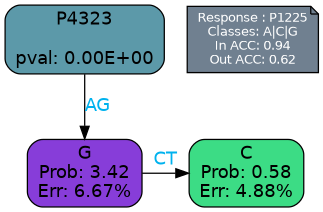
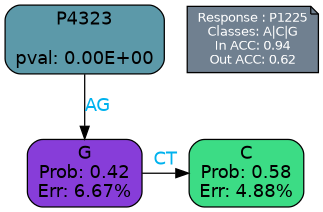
(85, 173) -> (85, 173)
